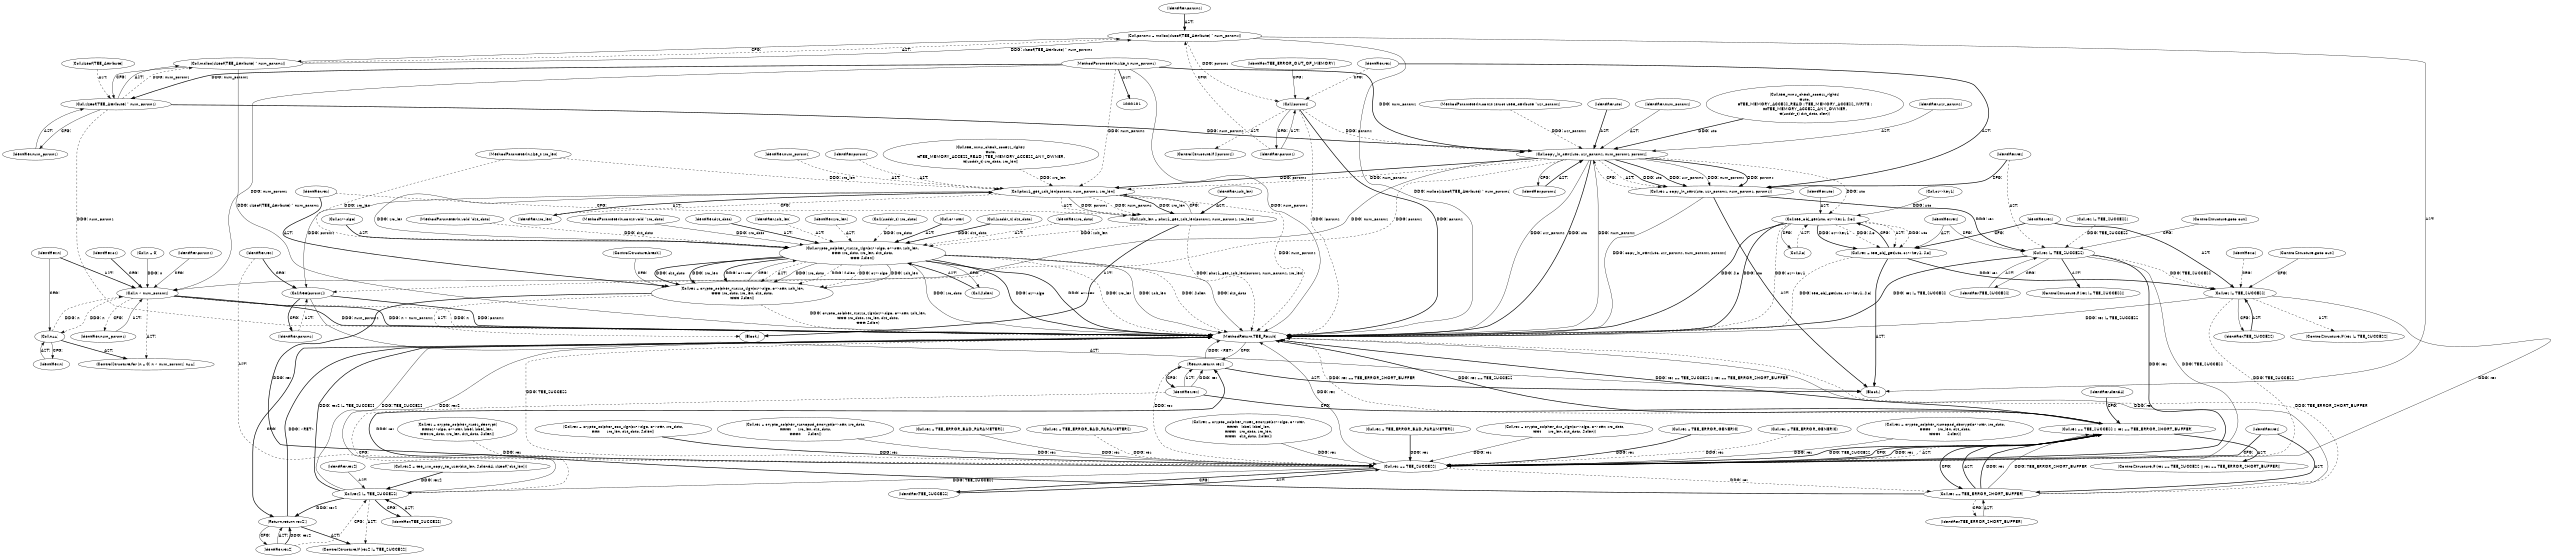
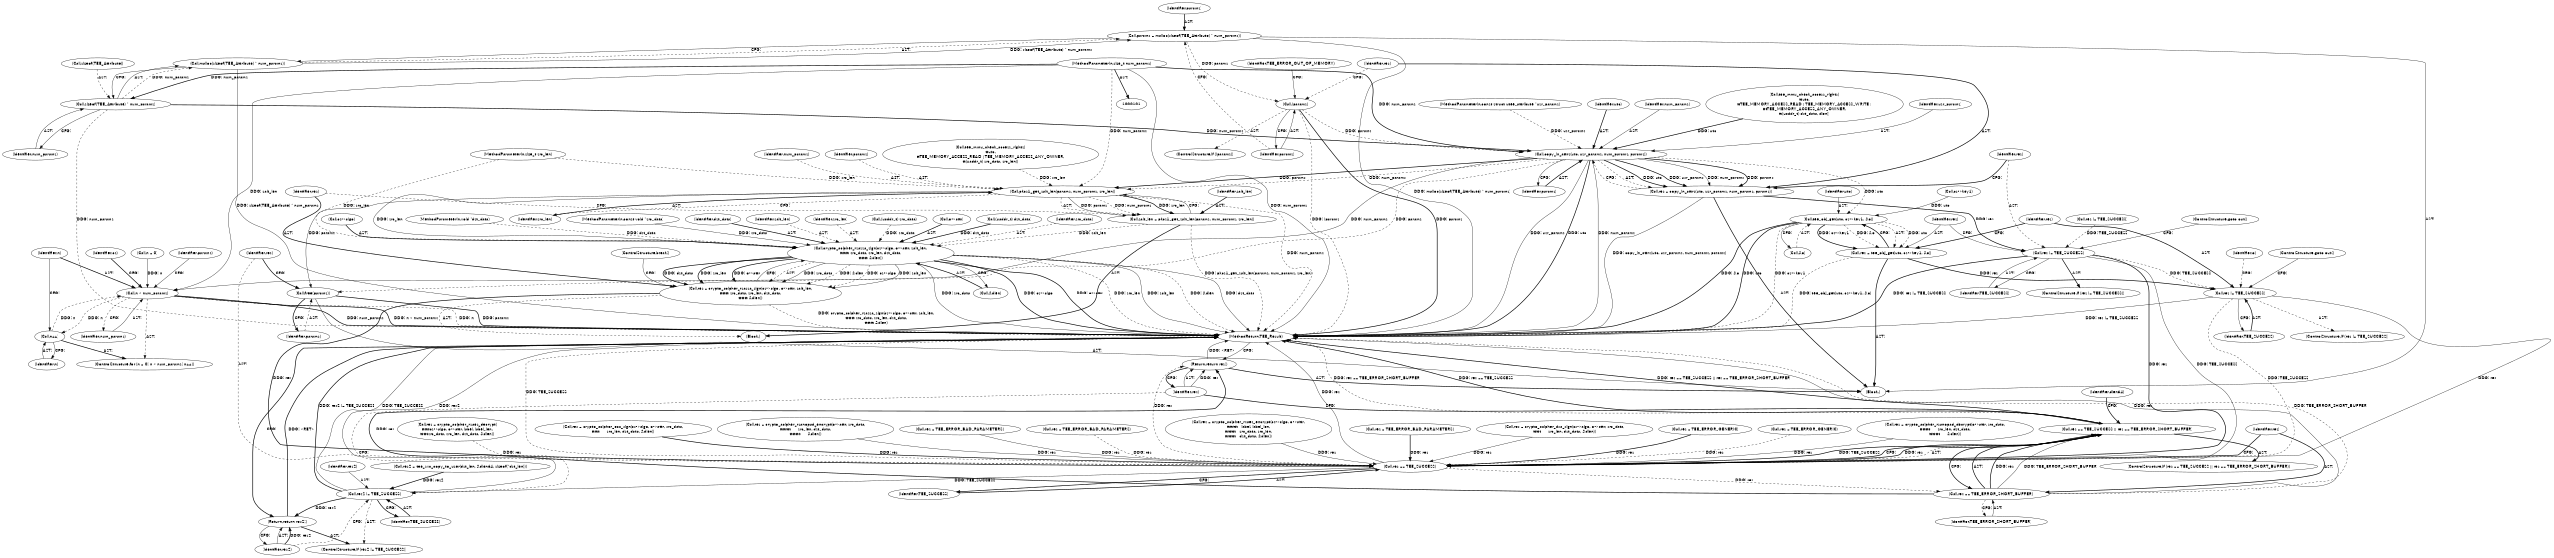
(269, 192) -> (264, 192)
